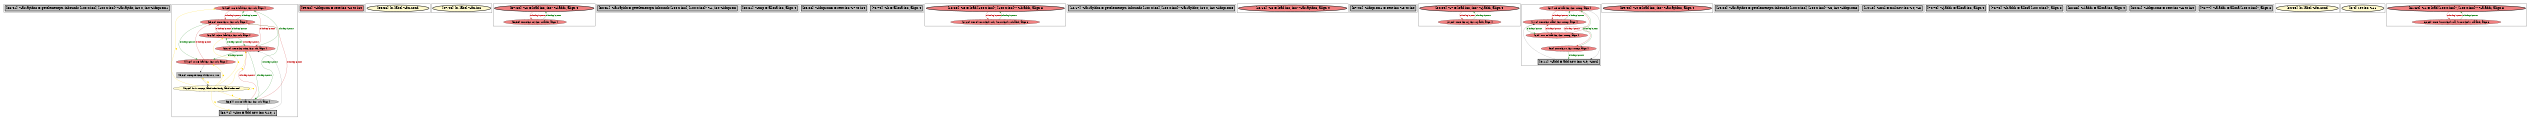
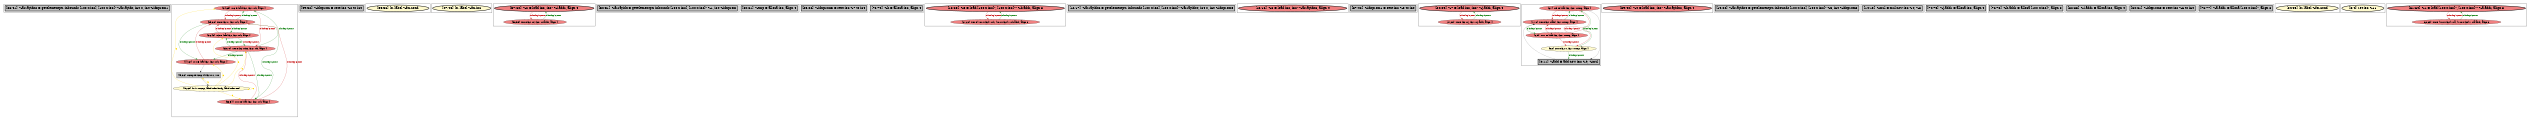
(332, 8) -> (332, 8)
none -> (1562, 41)
(1569, 49) -> (1569, 49)
(248, 102) -> (248, 102)
(248, 113) -> none
